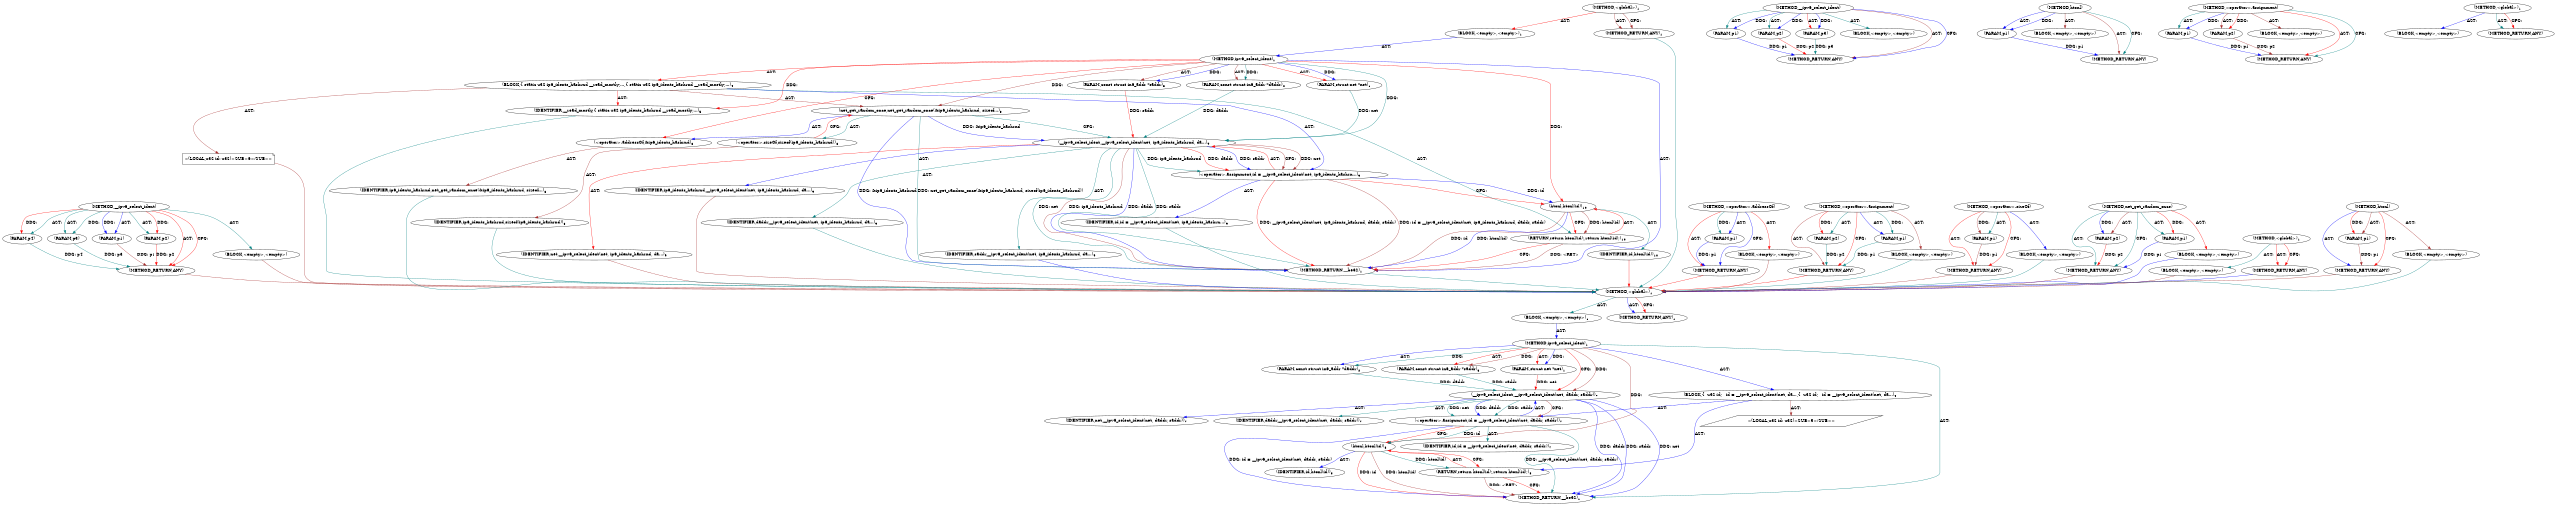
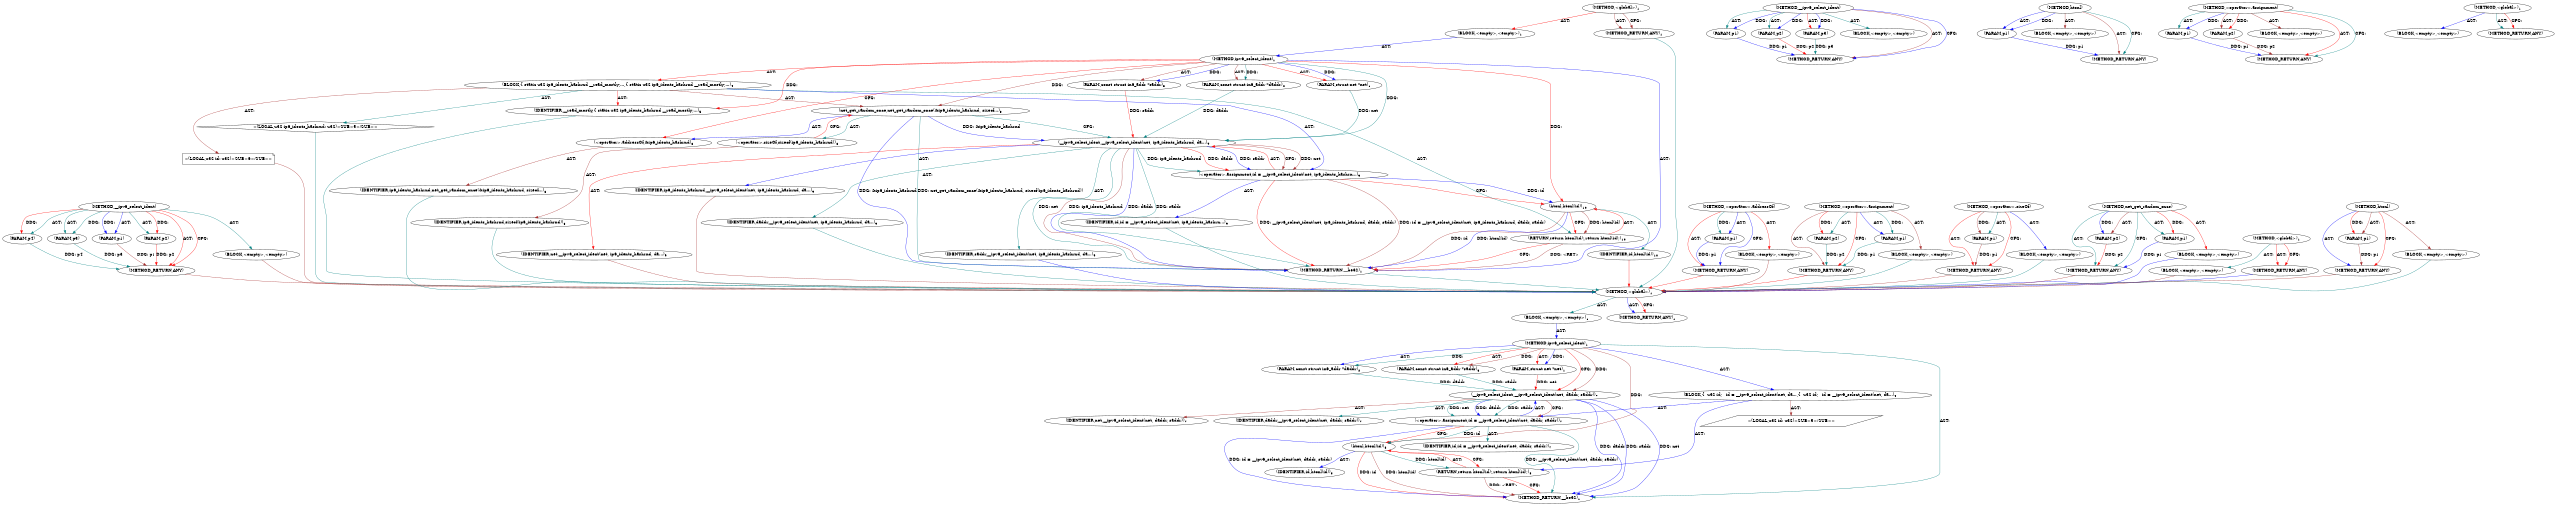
none -> (316, 127)
(1331, 408) -> (1331, 408)
